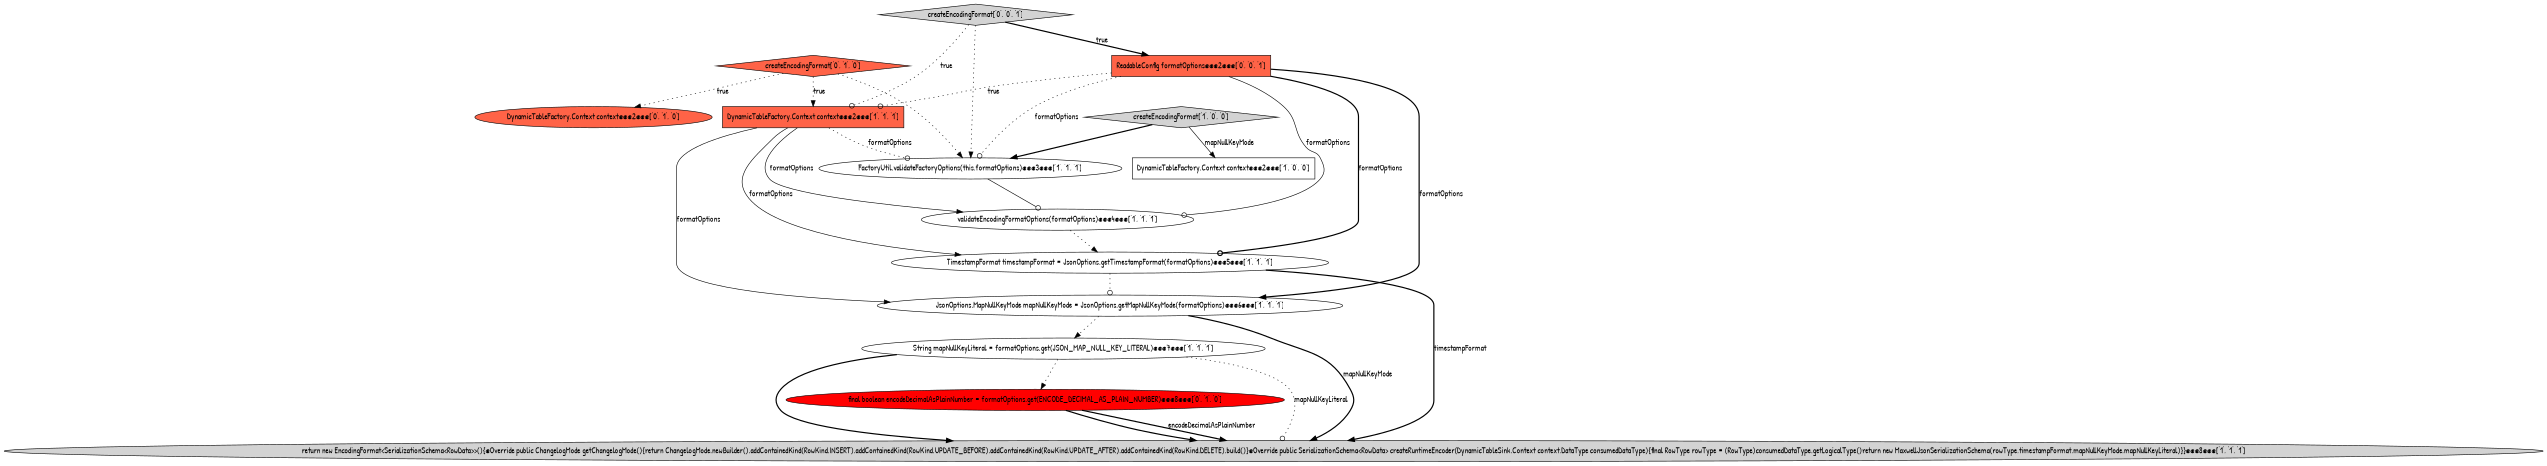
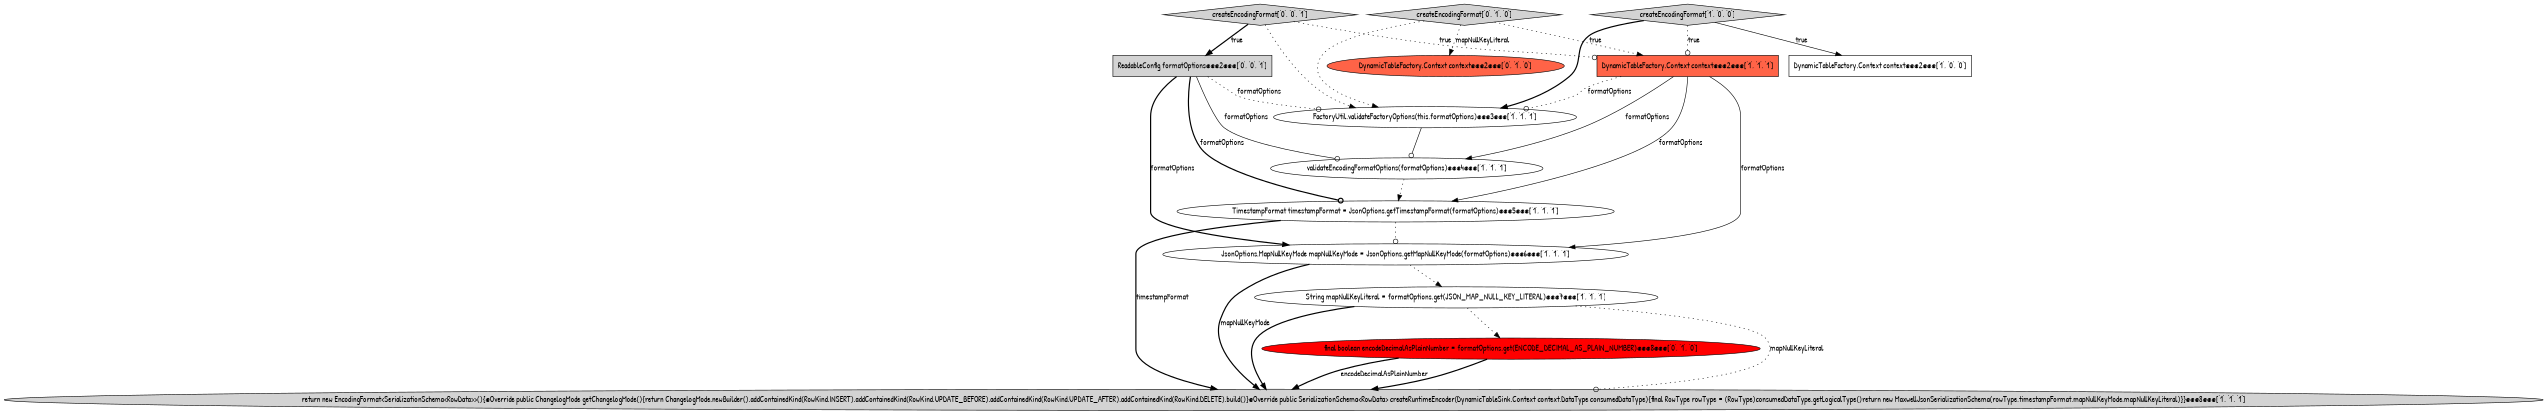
(813, 66) -> (1465, 15)
(1191, 66) -> (1192, 66)
(997, 86) -> (1688, 38)
(723, 92) -> (1482, 40)
(1230, 143) -> (1802, 40)
